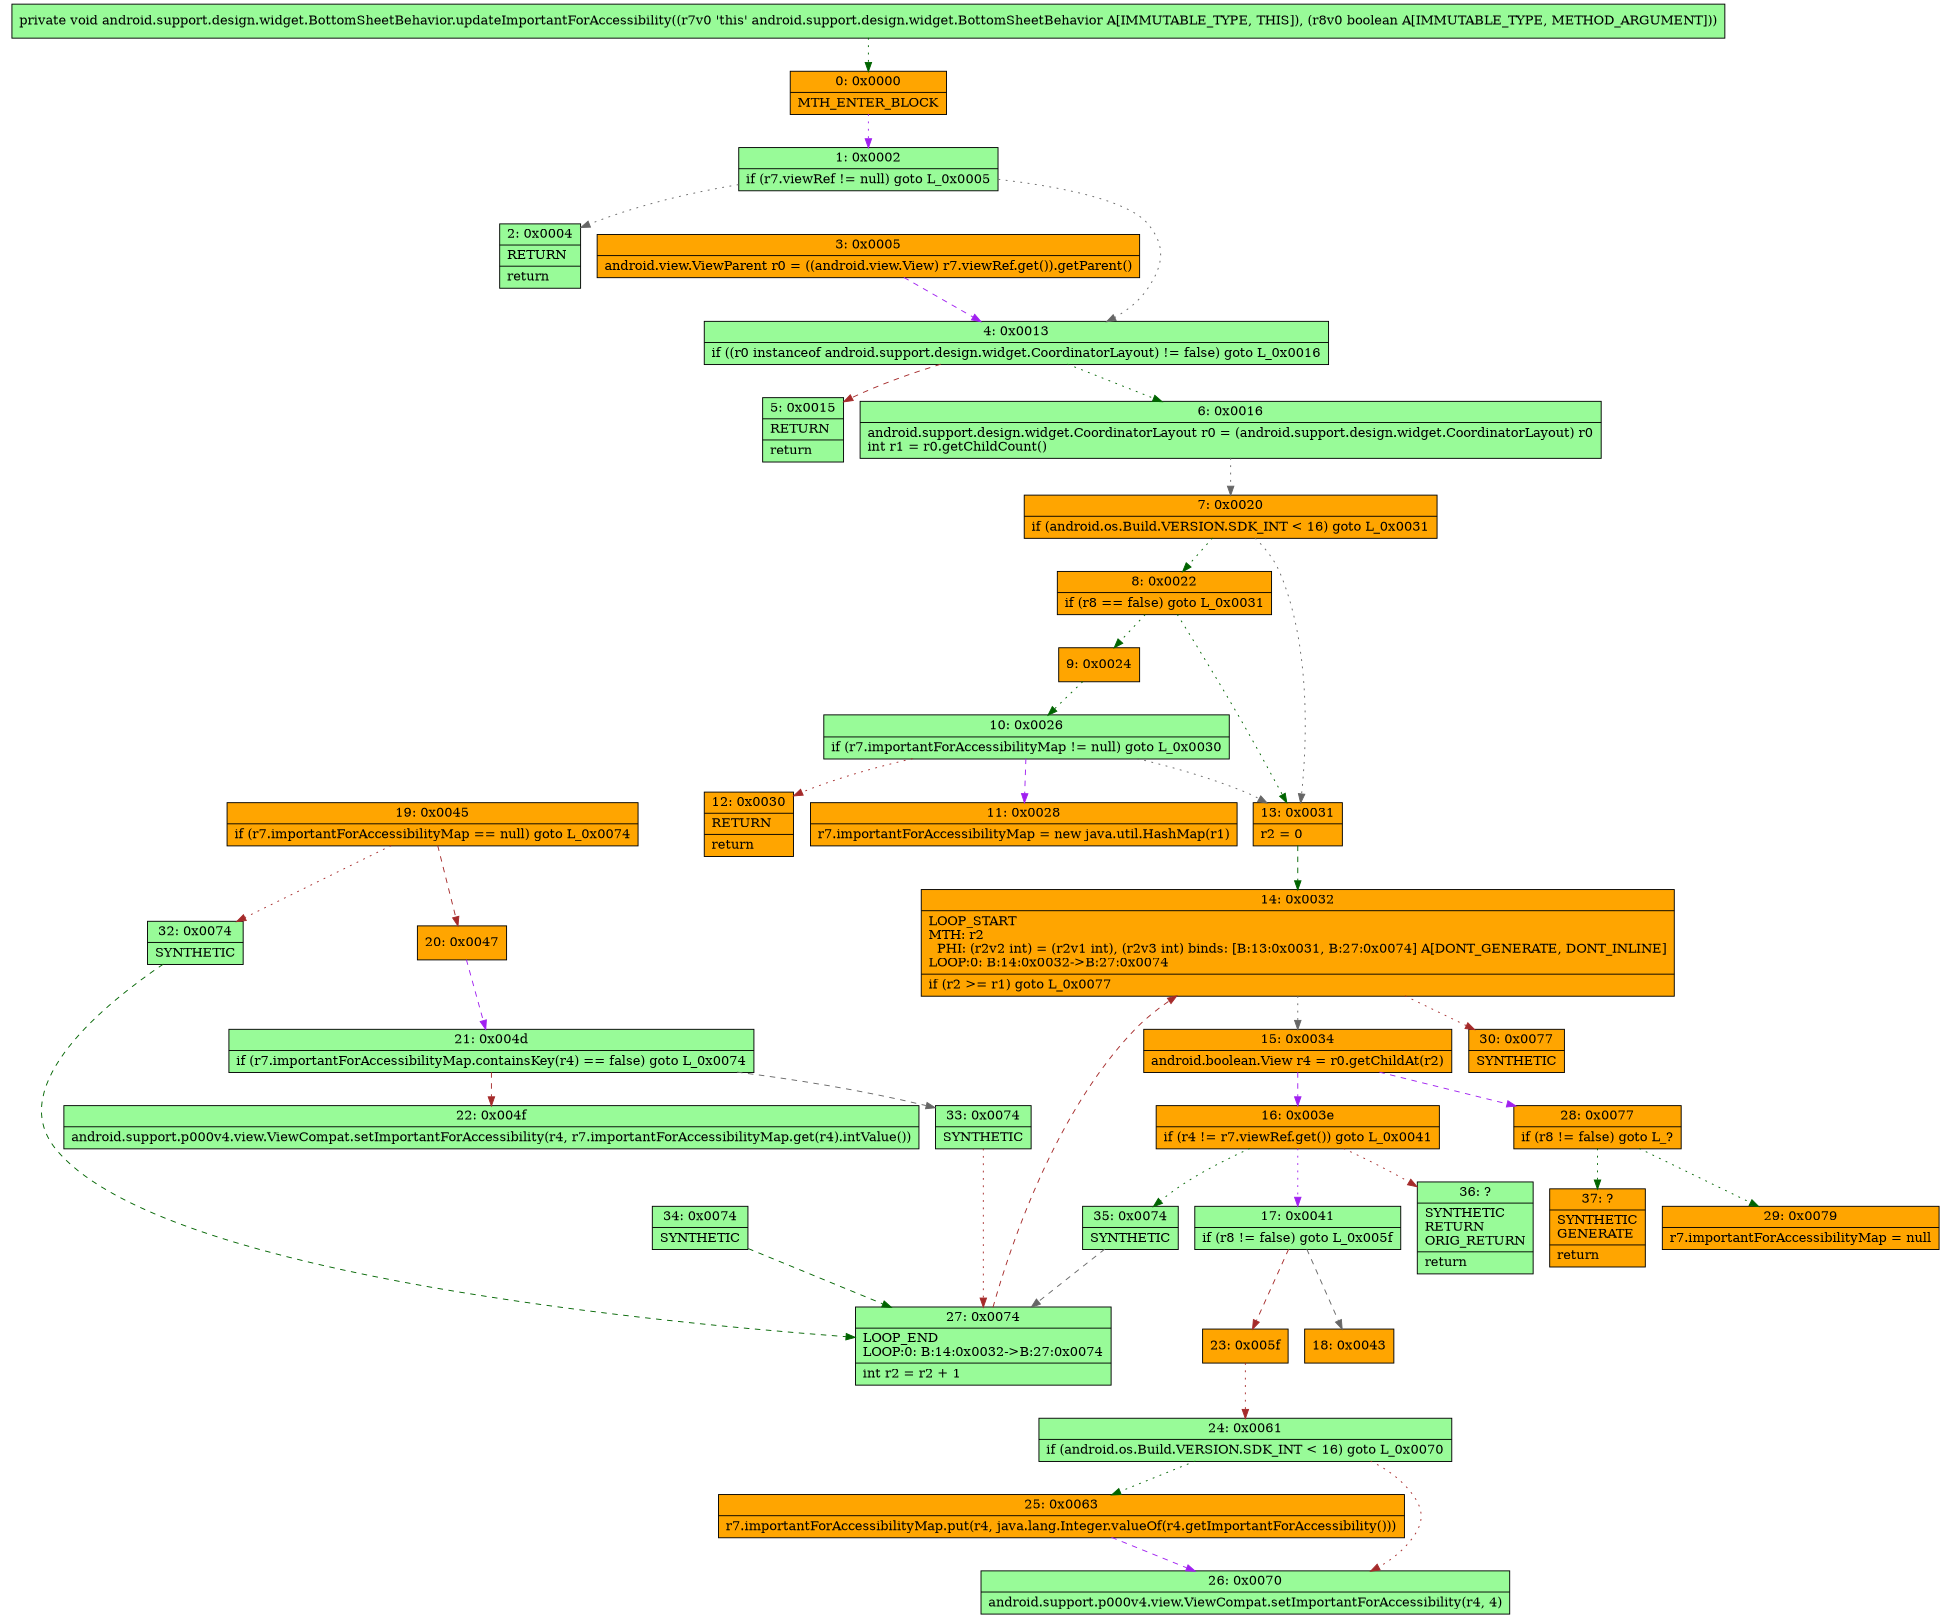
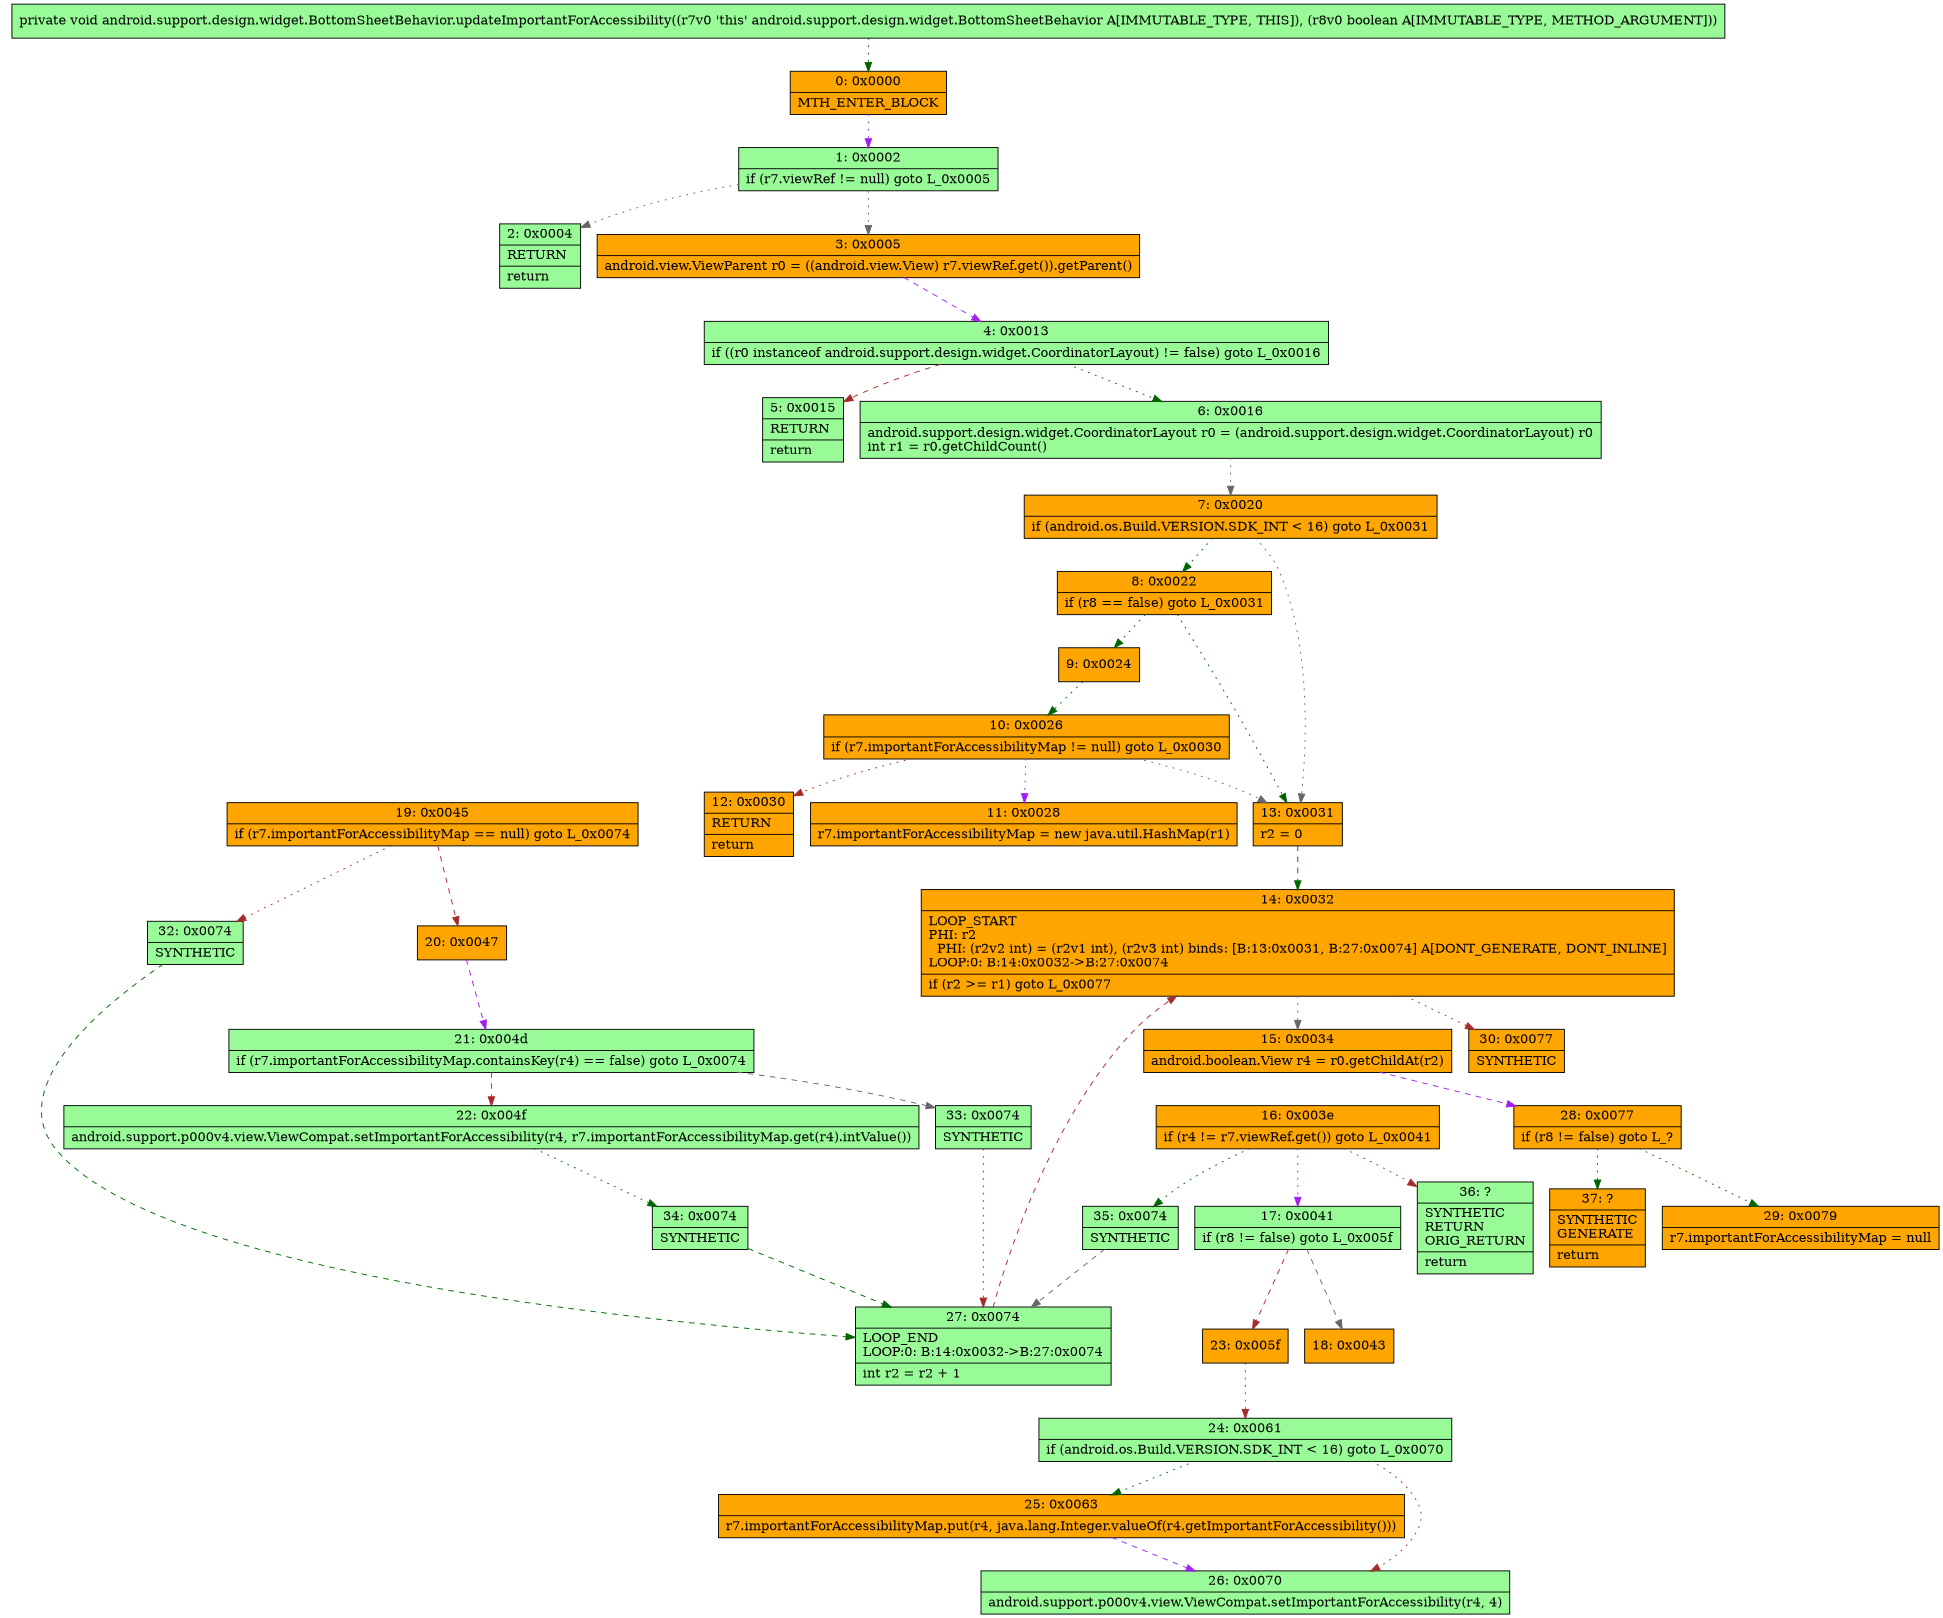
(1131, 211) -> (868, 208)
(1027, 737) -> (1027, 737)
(1025, 776) -> (1025, 776)
(958, 935) -> (955, 935)
(1298, 1084) -> none
none -> (591, 1175)
